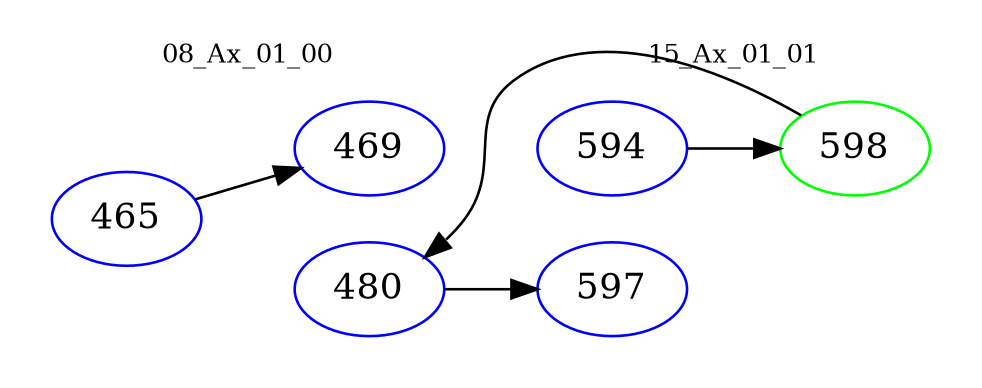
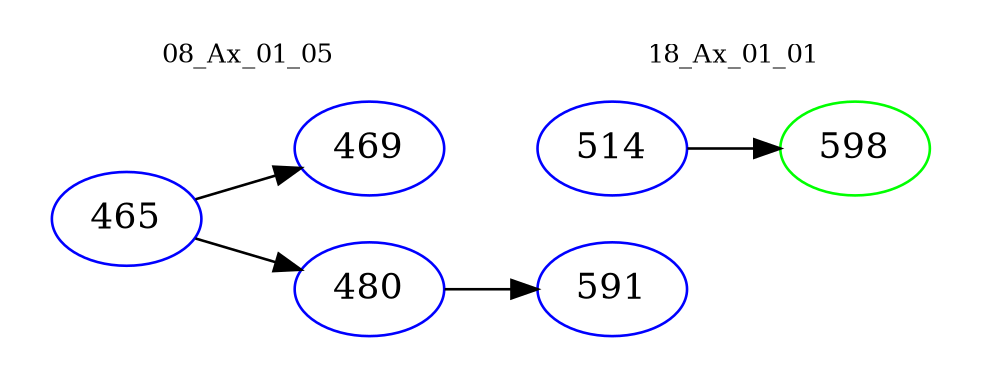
(248, 56) -> (248, 56)
(571, 56) -> (235, 250)
(734, 56) -> (734, 56)
(612, 149) -> (612, 149)
(612, 289) -> (612, 289)
